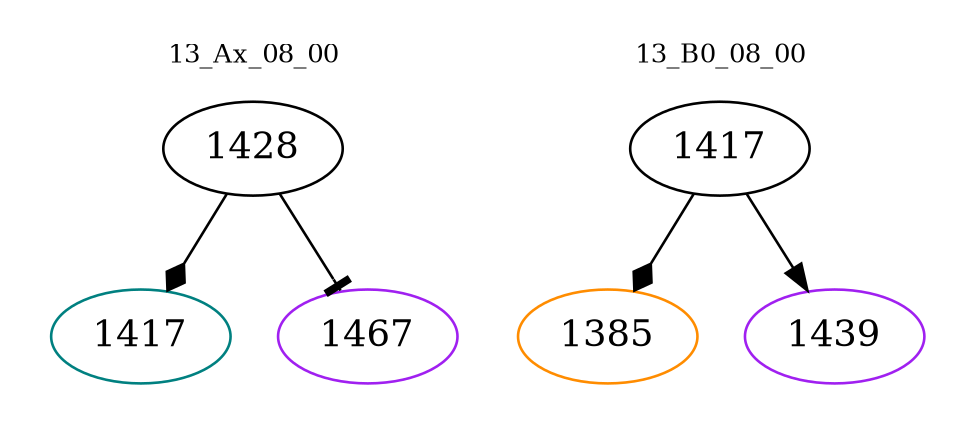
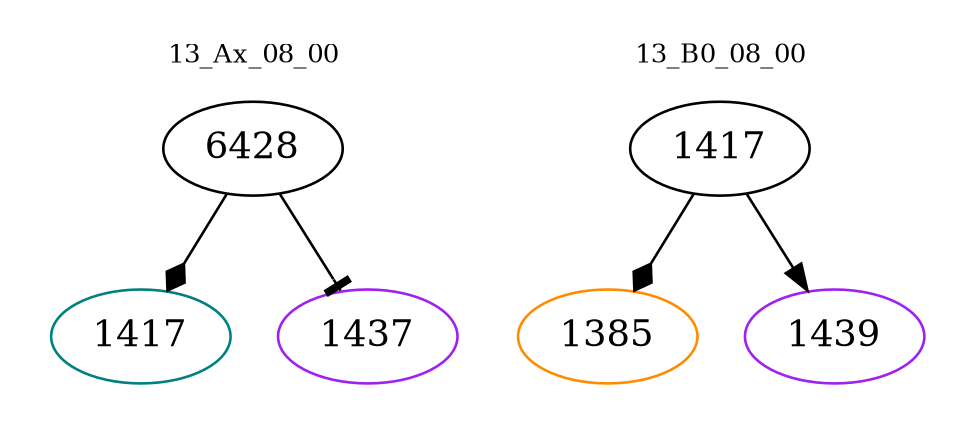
(253, 149) -> (253, 149)
(368, 336) -> (368, 336)
